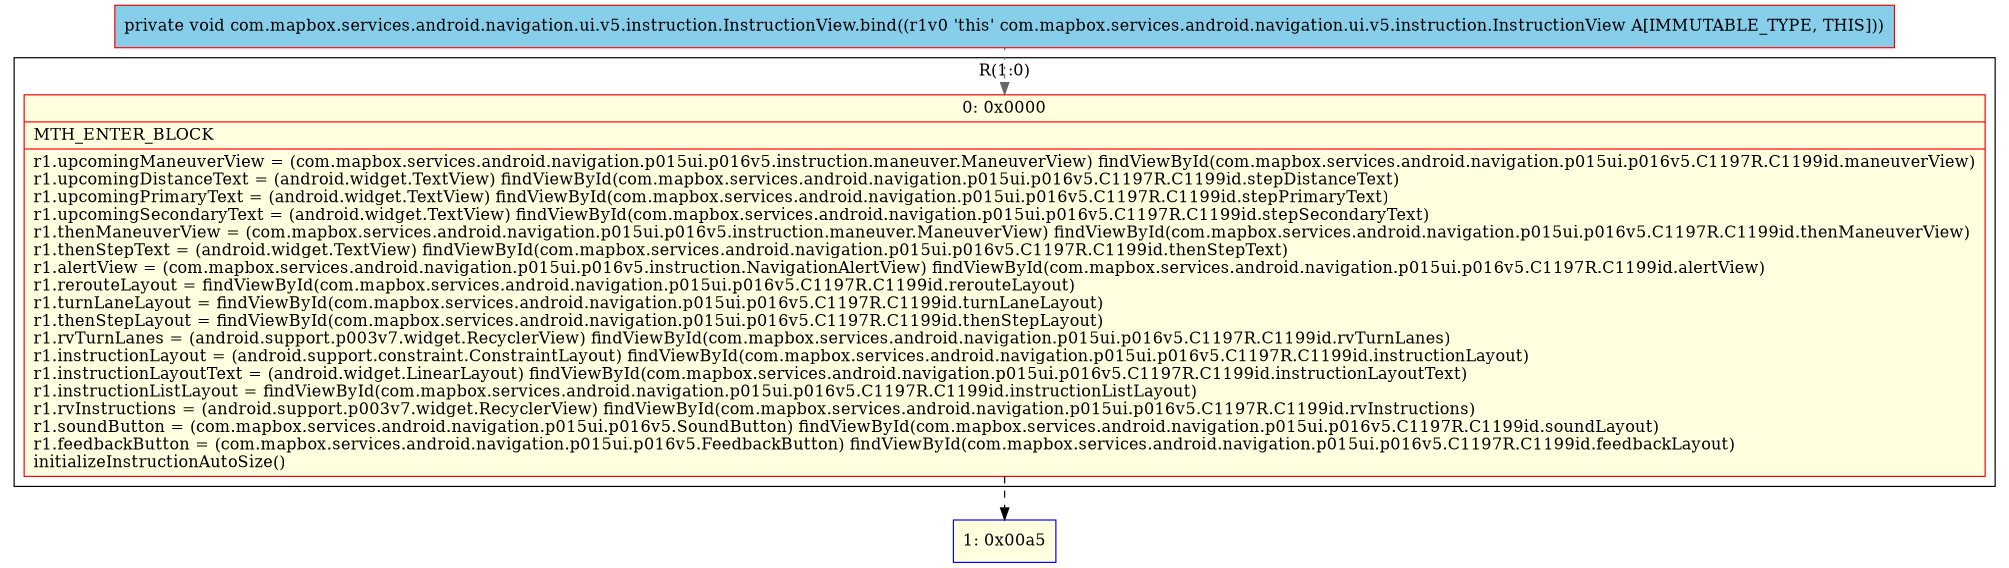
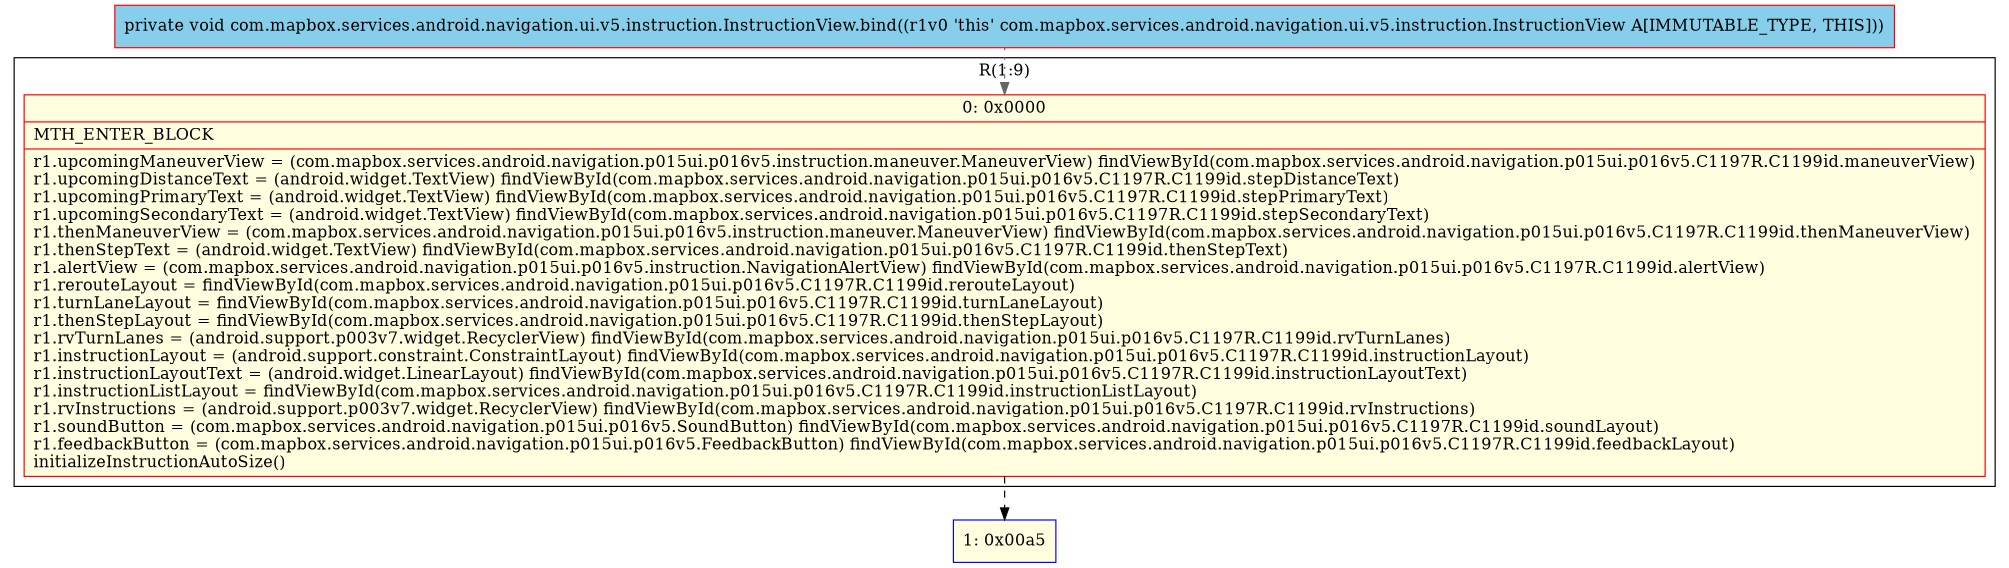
(1005, 71) -> (1005, 71)
